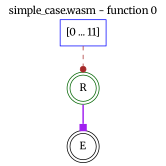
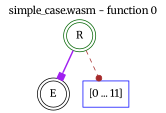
(83, 56) -> (92, 63)
